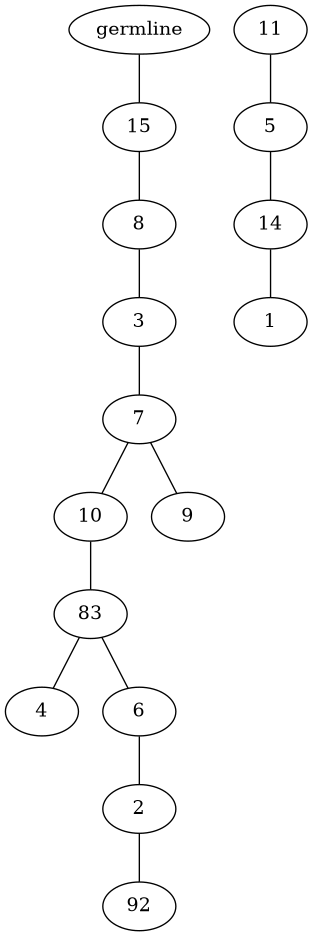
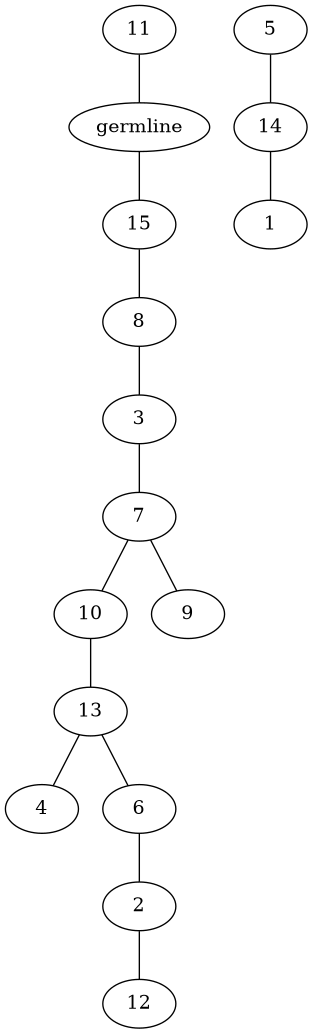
(271, 79) -> (139, 79)
(91, 614) -> (91, 712)
(139, 906) -> (139, 1004)
